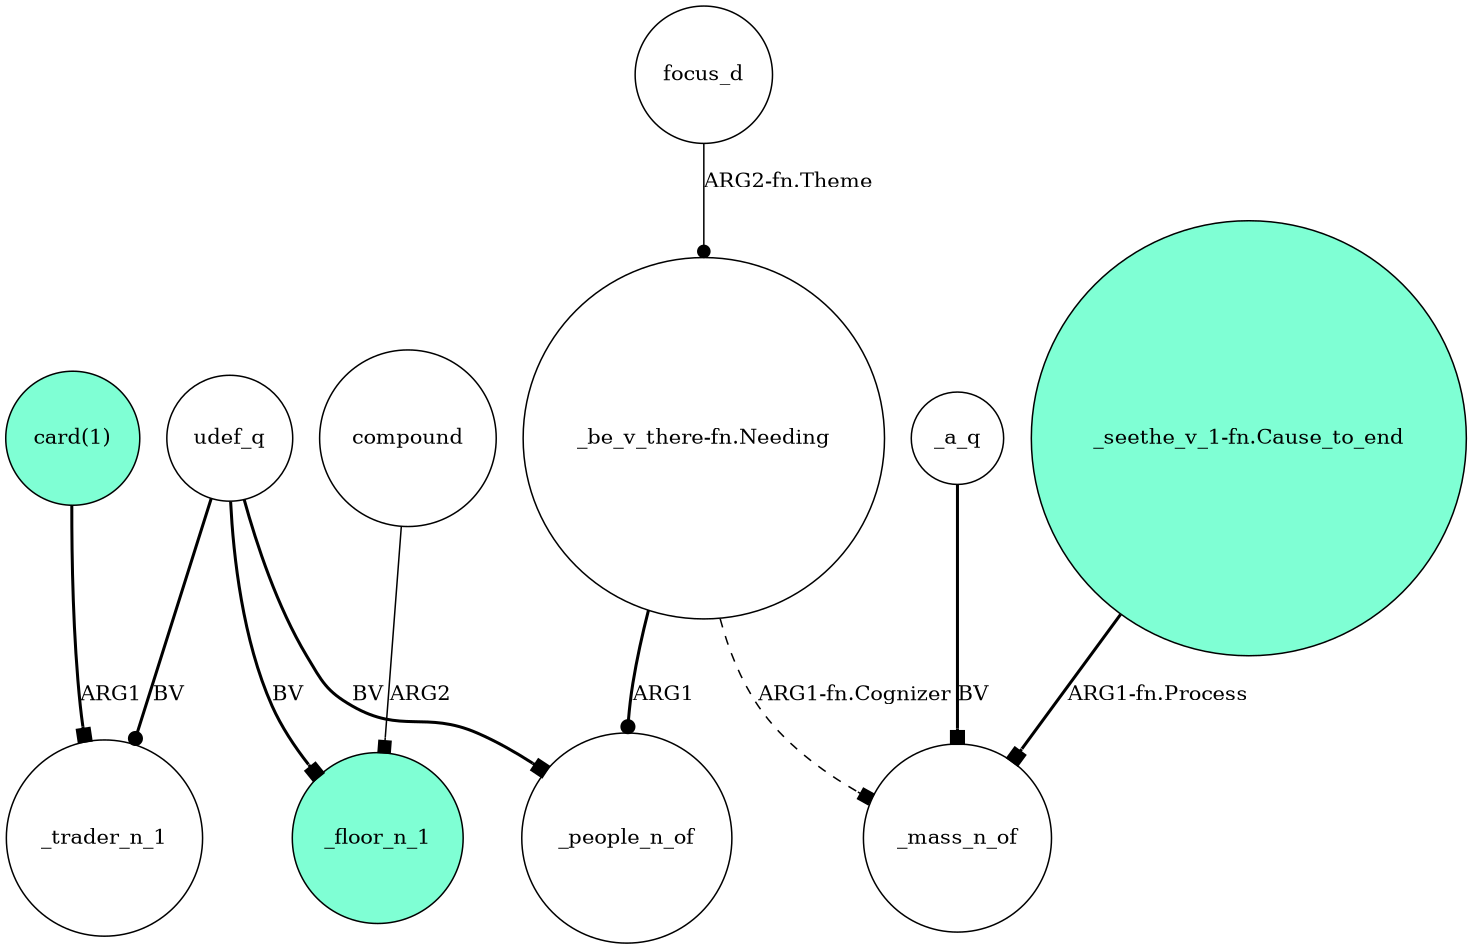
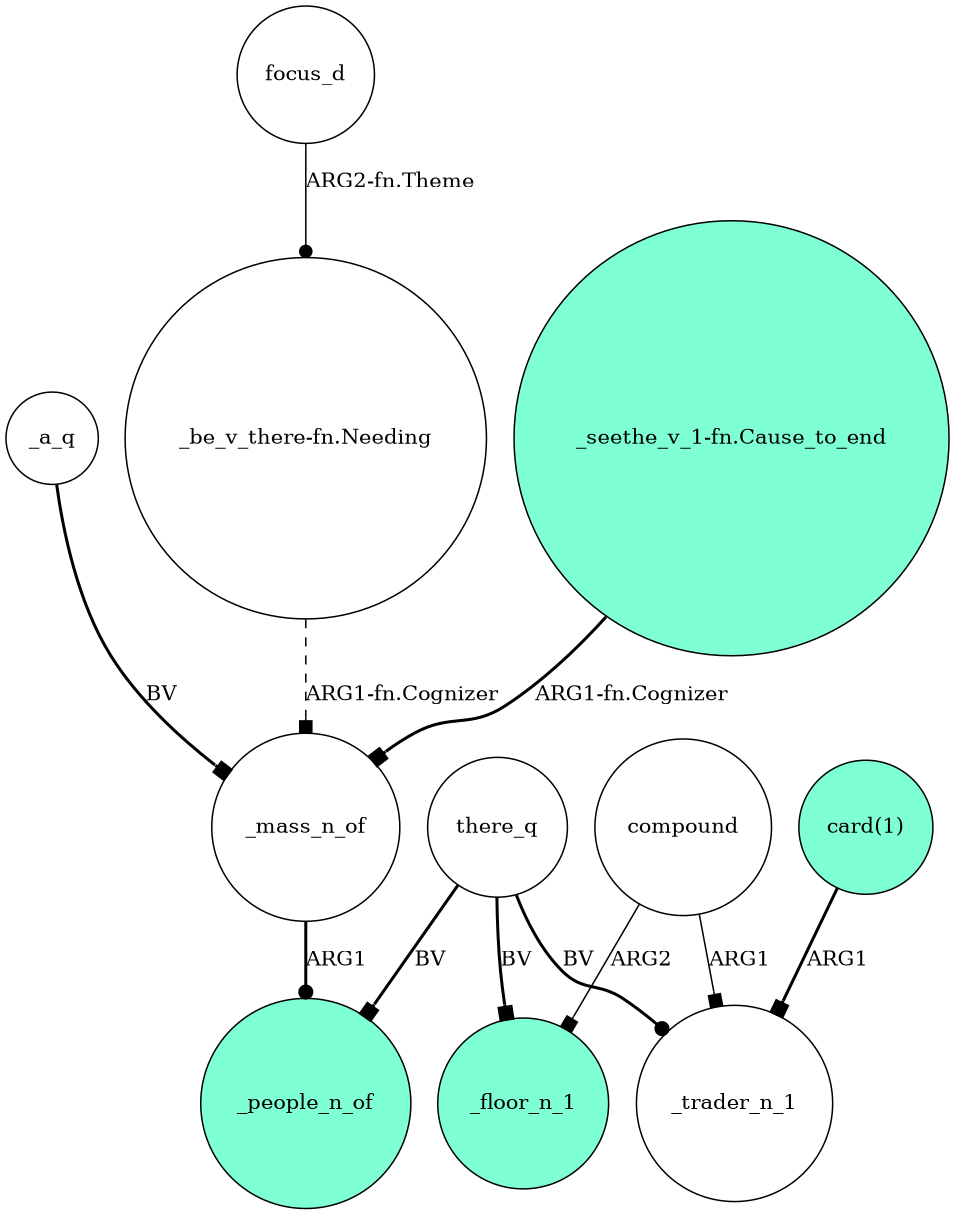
(230, 438) -> (498, 827)
(636, 665) -> (306, 954)
(1158, 695) -> (632, 695)
(627, 838) -> (306, 1103)
none -> (707, 953)
